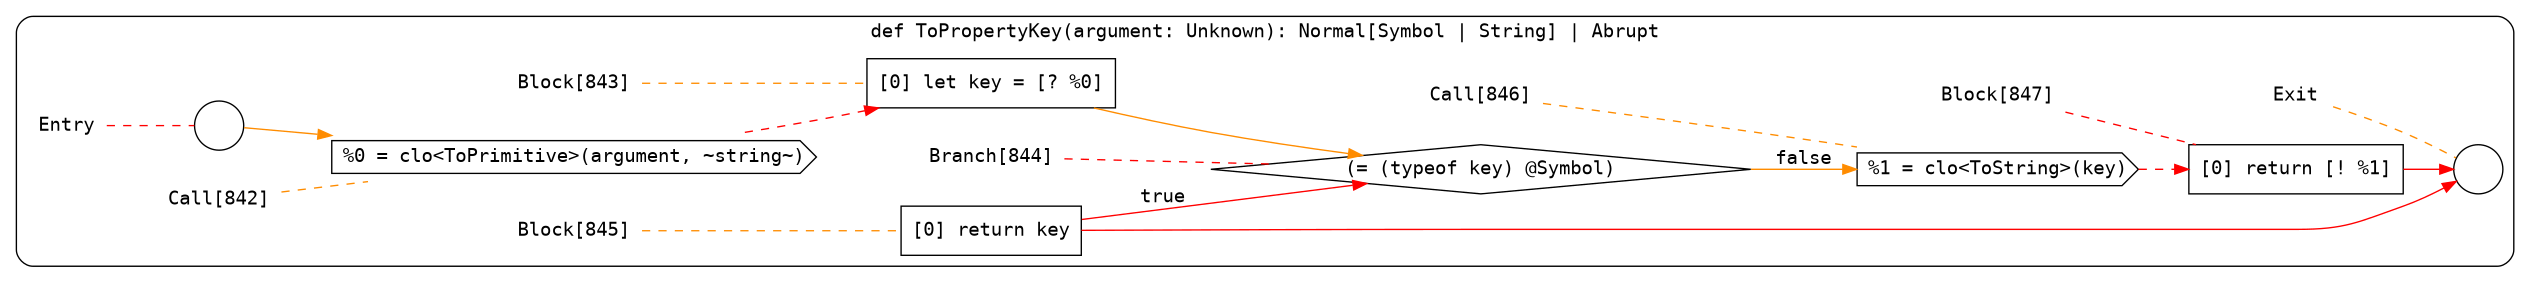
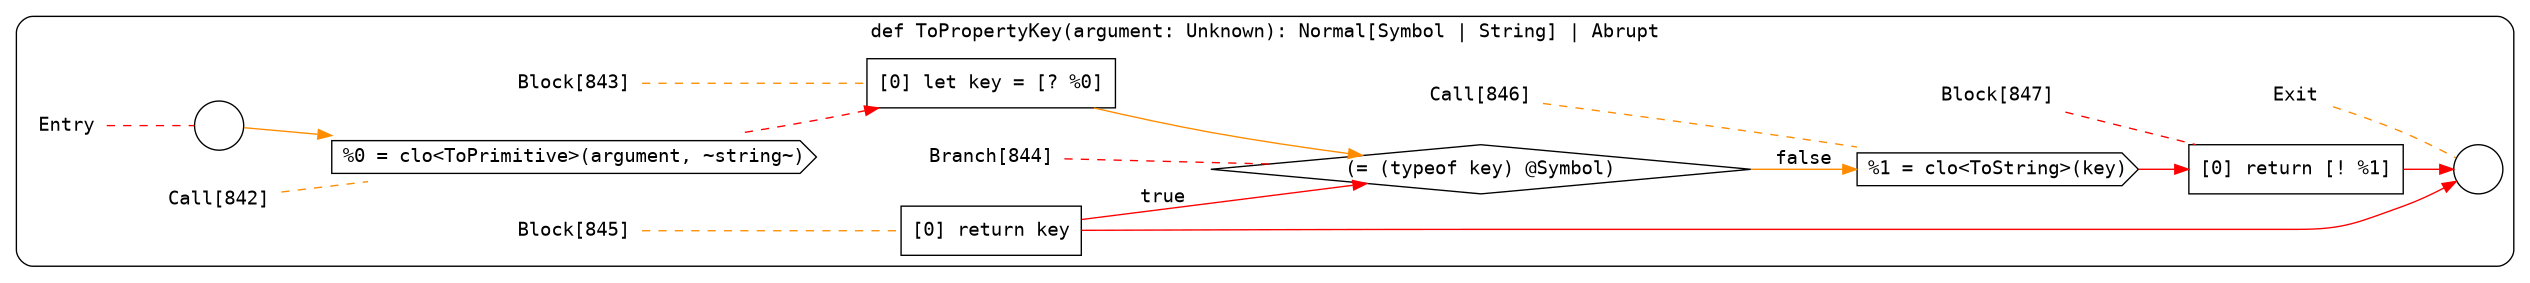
(2157, 169) -> (2157, 169)
